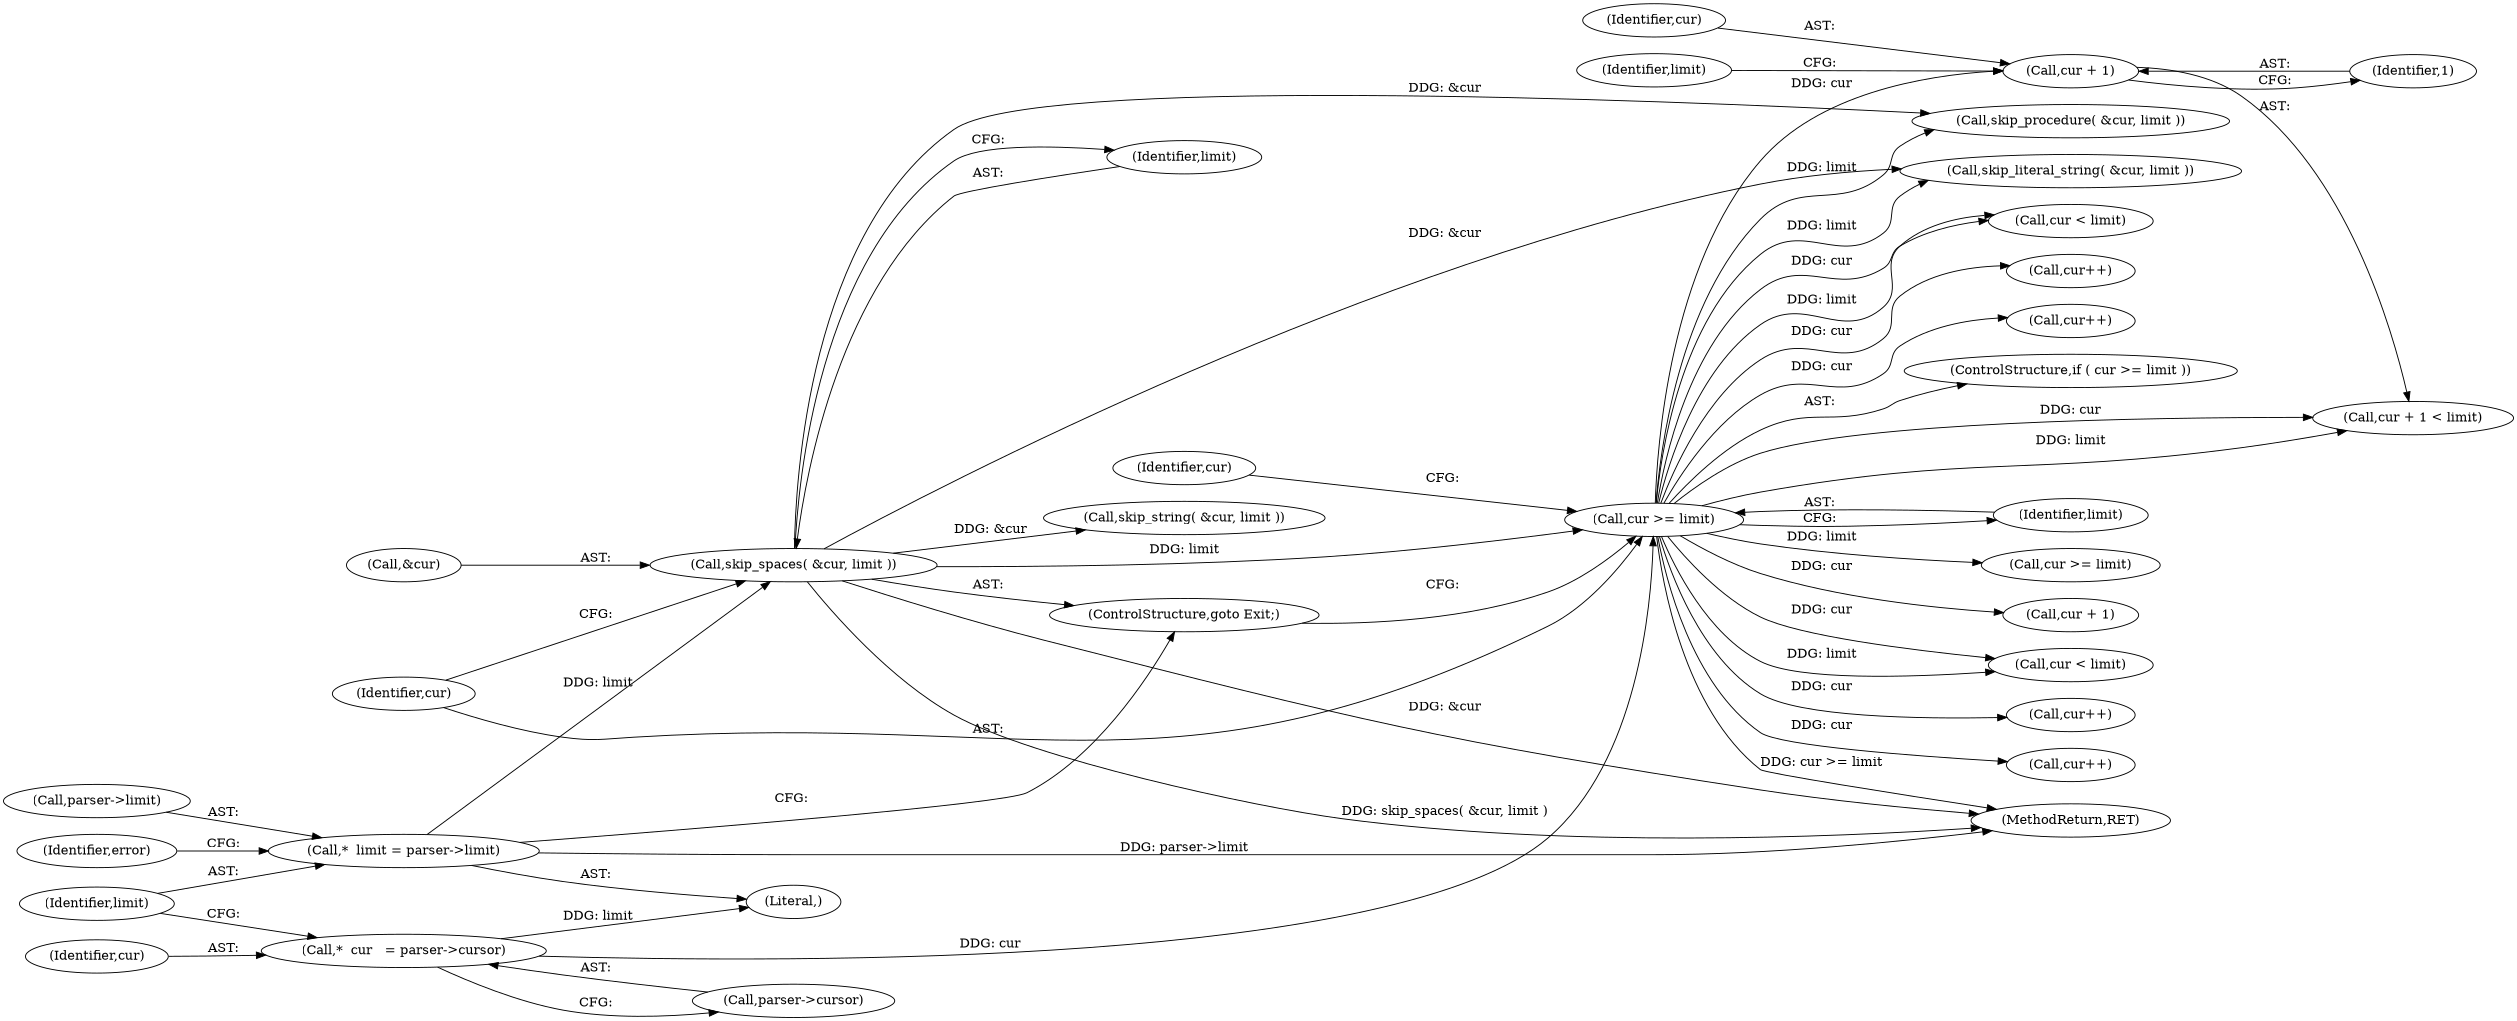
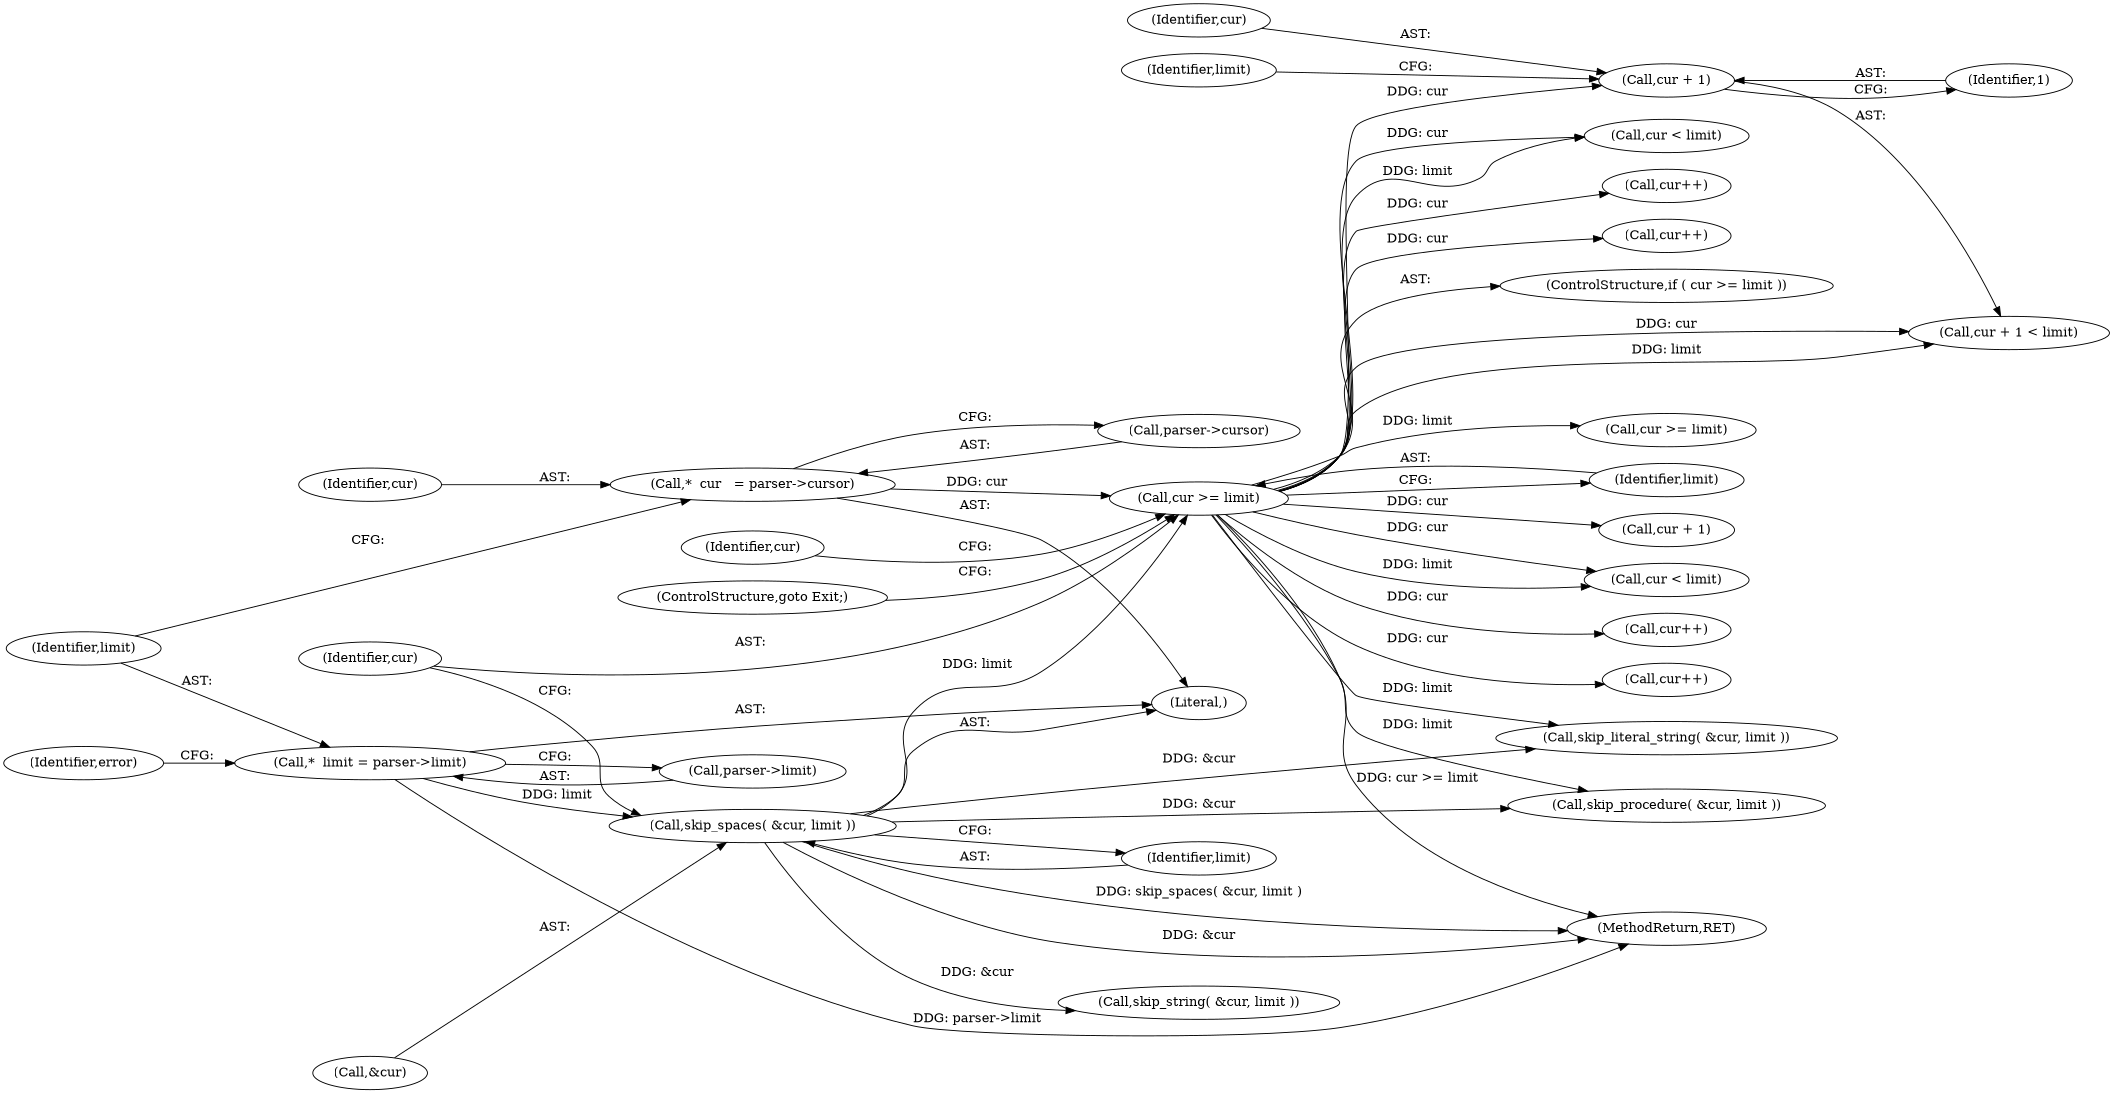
(968, 594) -> (984, 731)
(879, 812) -> (579, 766)
(598, 916) -> (977, 506)
